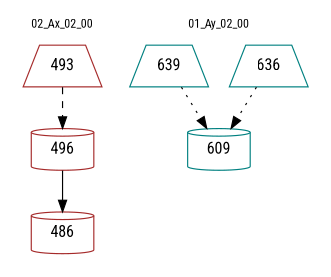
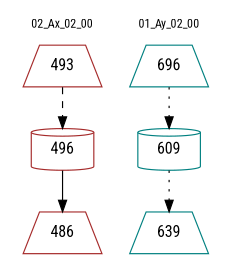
(269, 66) -> (169, 66)
(191, 103) -> (169, 185)
(63, 233) -> (63, 233)
